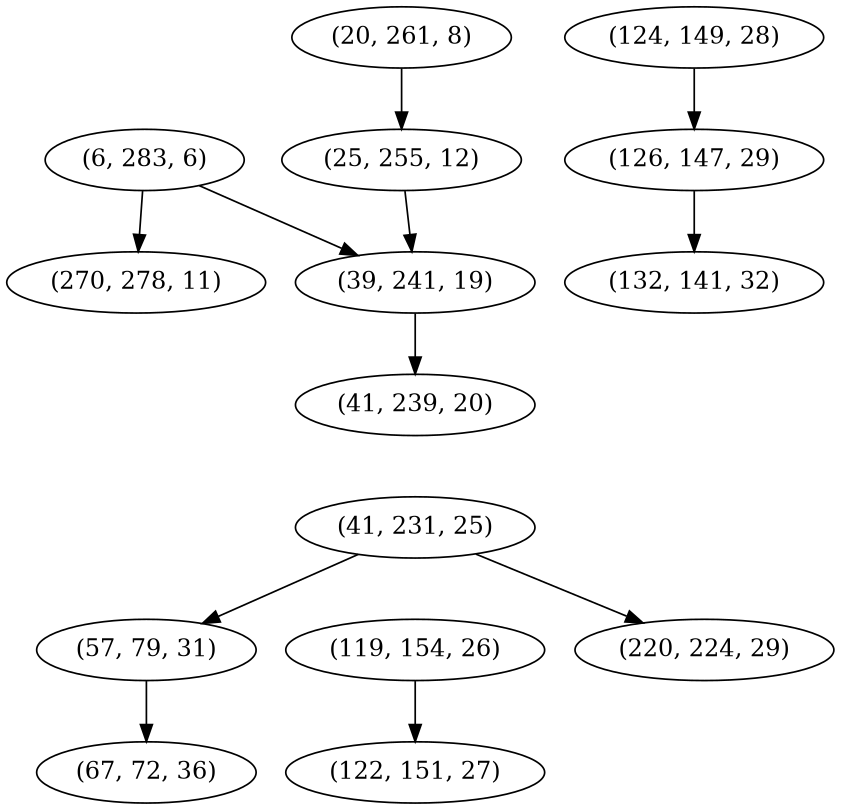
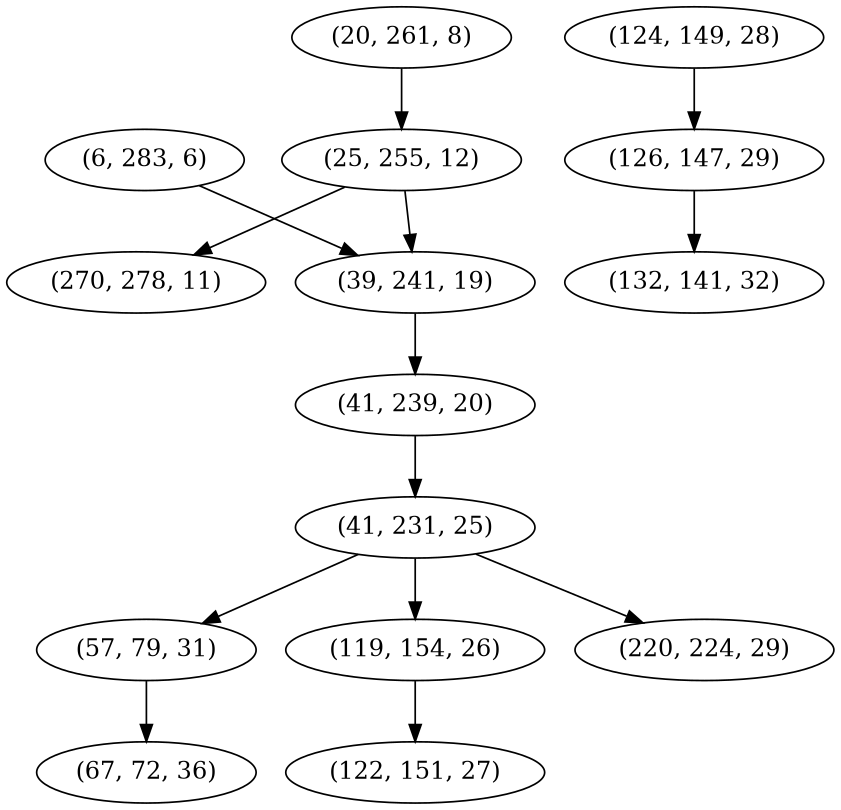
(141, 213) -> (287, 213)
none -> (415, 458)
none -> (415, 580)
